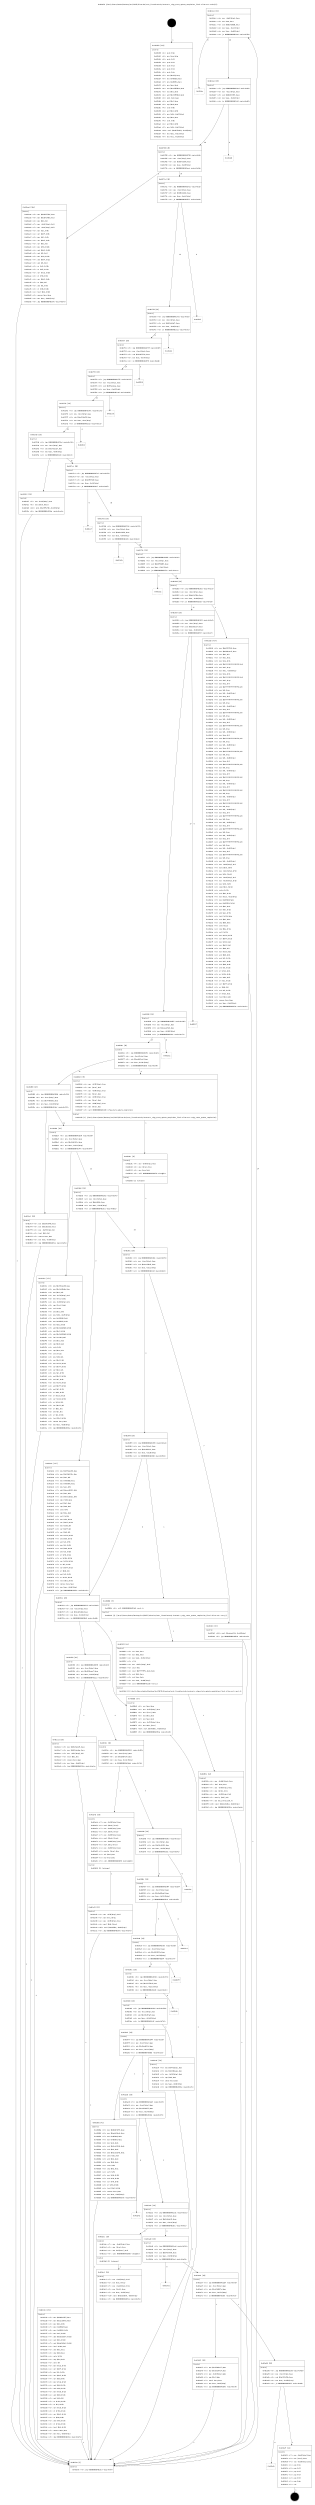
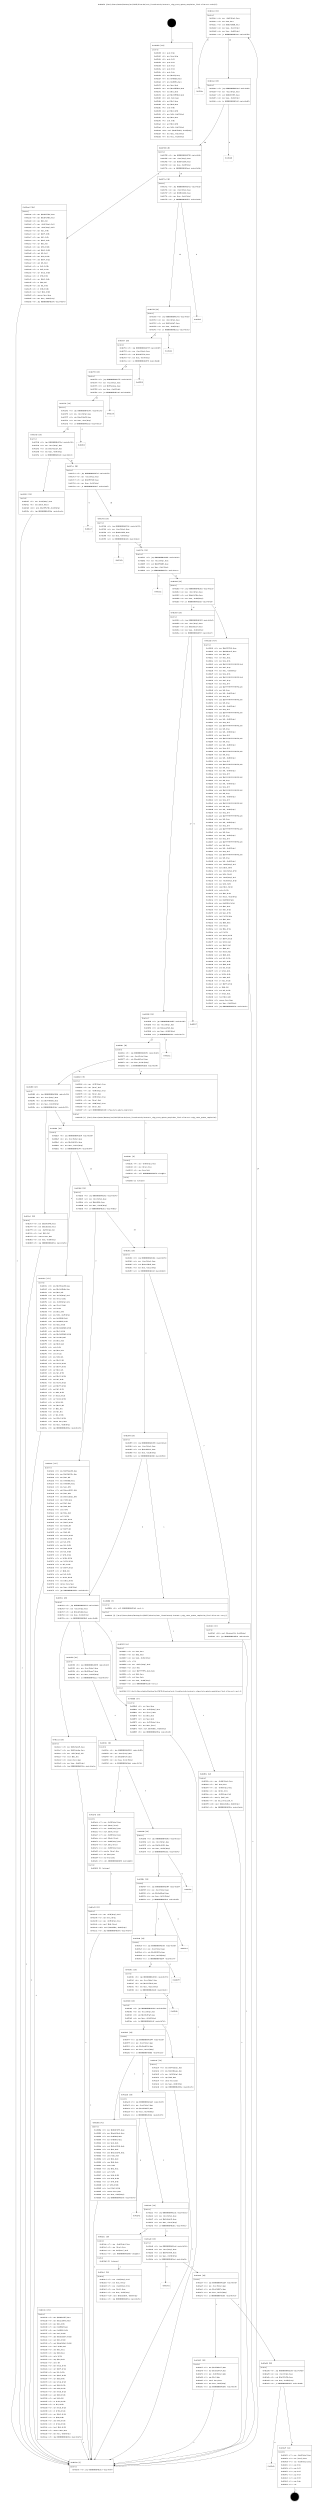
(81, 1708) -> (59, 1678)
